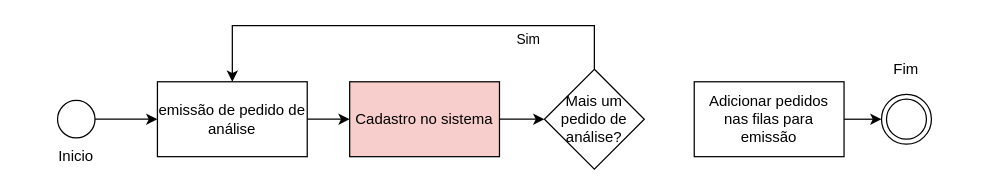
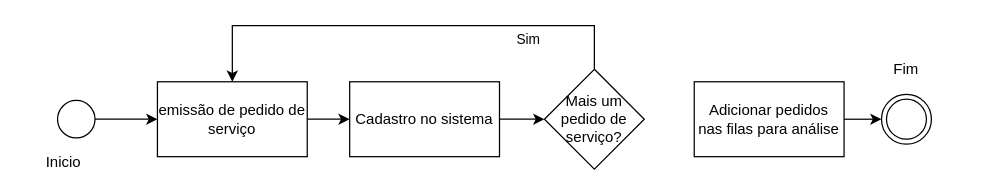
(232, 119) -> (232, 119)
(424, 119) -> (424, 119)
(594, 119) -> (594, 119)
(769, 119) -> (769, 119)
(76, 157) -> (63, 163)
